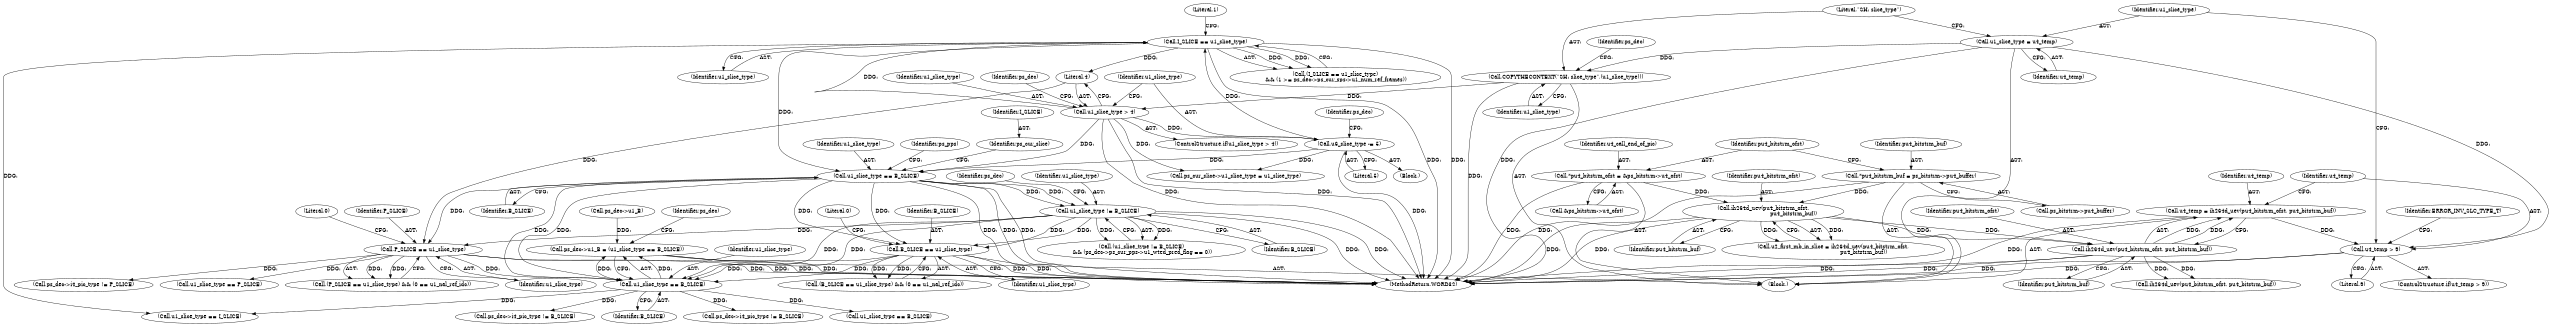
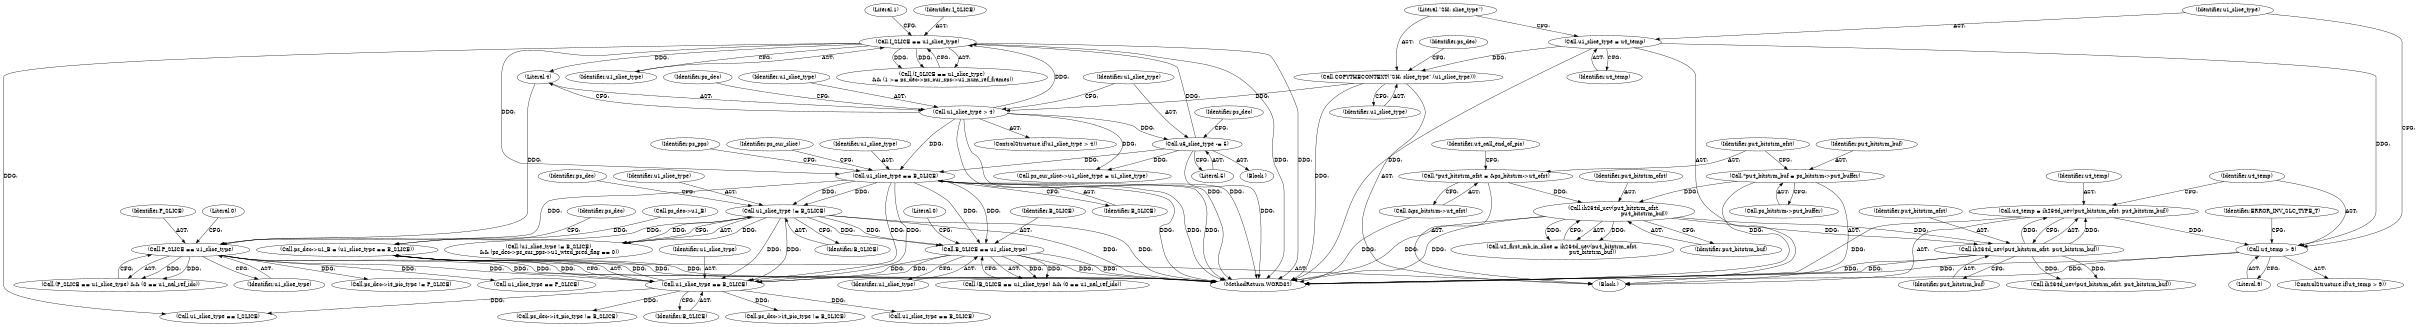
(1018, 127) -> (935, 25)
(1625, 160) -> (1493, 160)
(1513, 220) -> (1354, 246)
